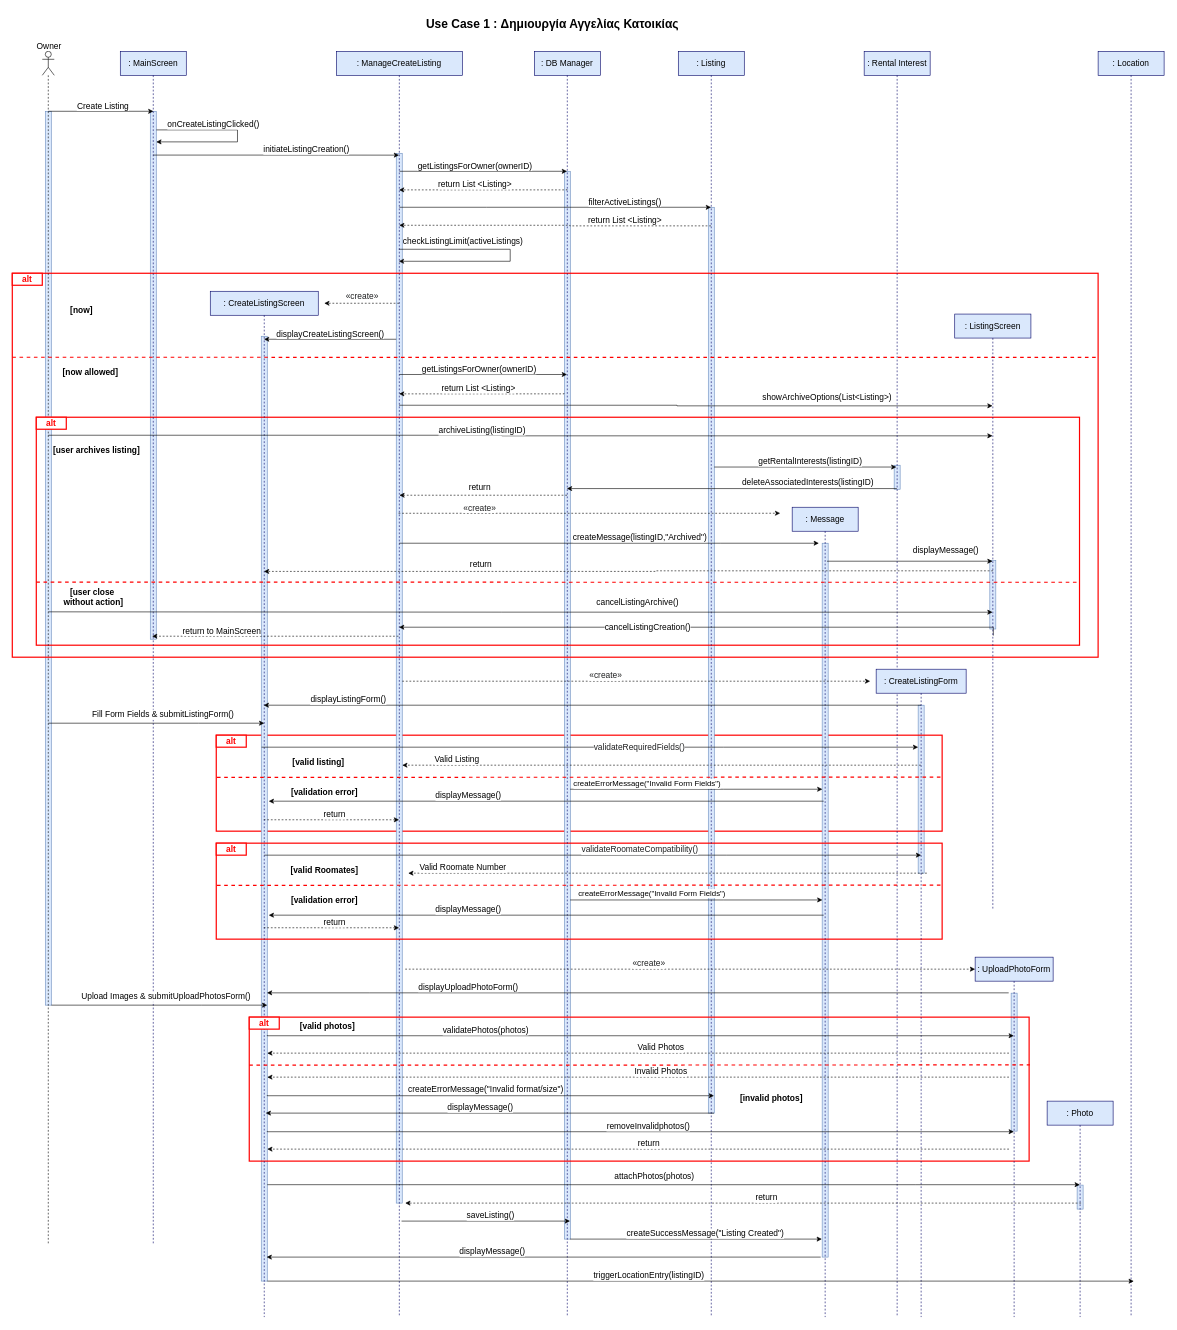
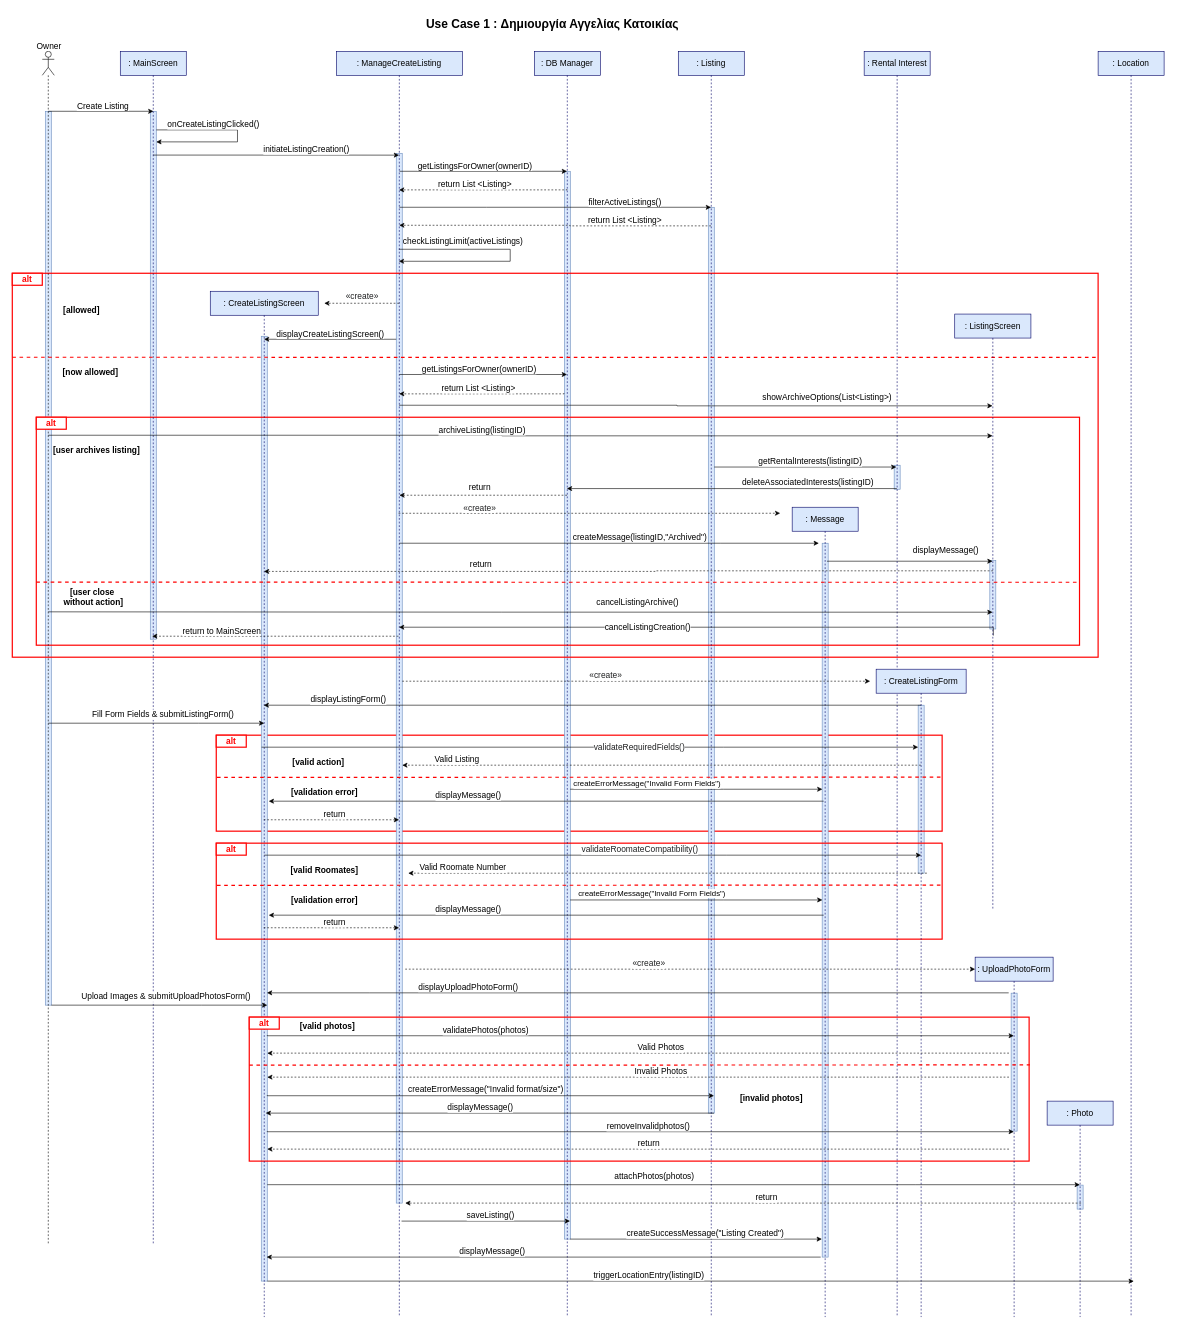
(82, 310) -> (82, 310)
(319, 762) -> (319, 762)
